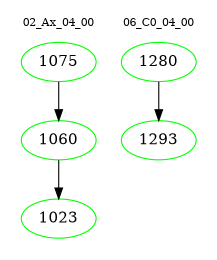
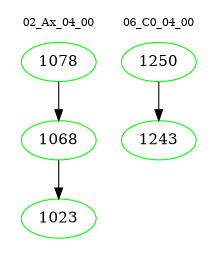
(59, 62) -> (59, 62)
(159, 62) -> (159, 62)
(59, 140) -> (59, 140)
(159, 140) -> (159, 140)
